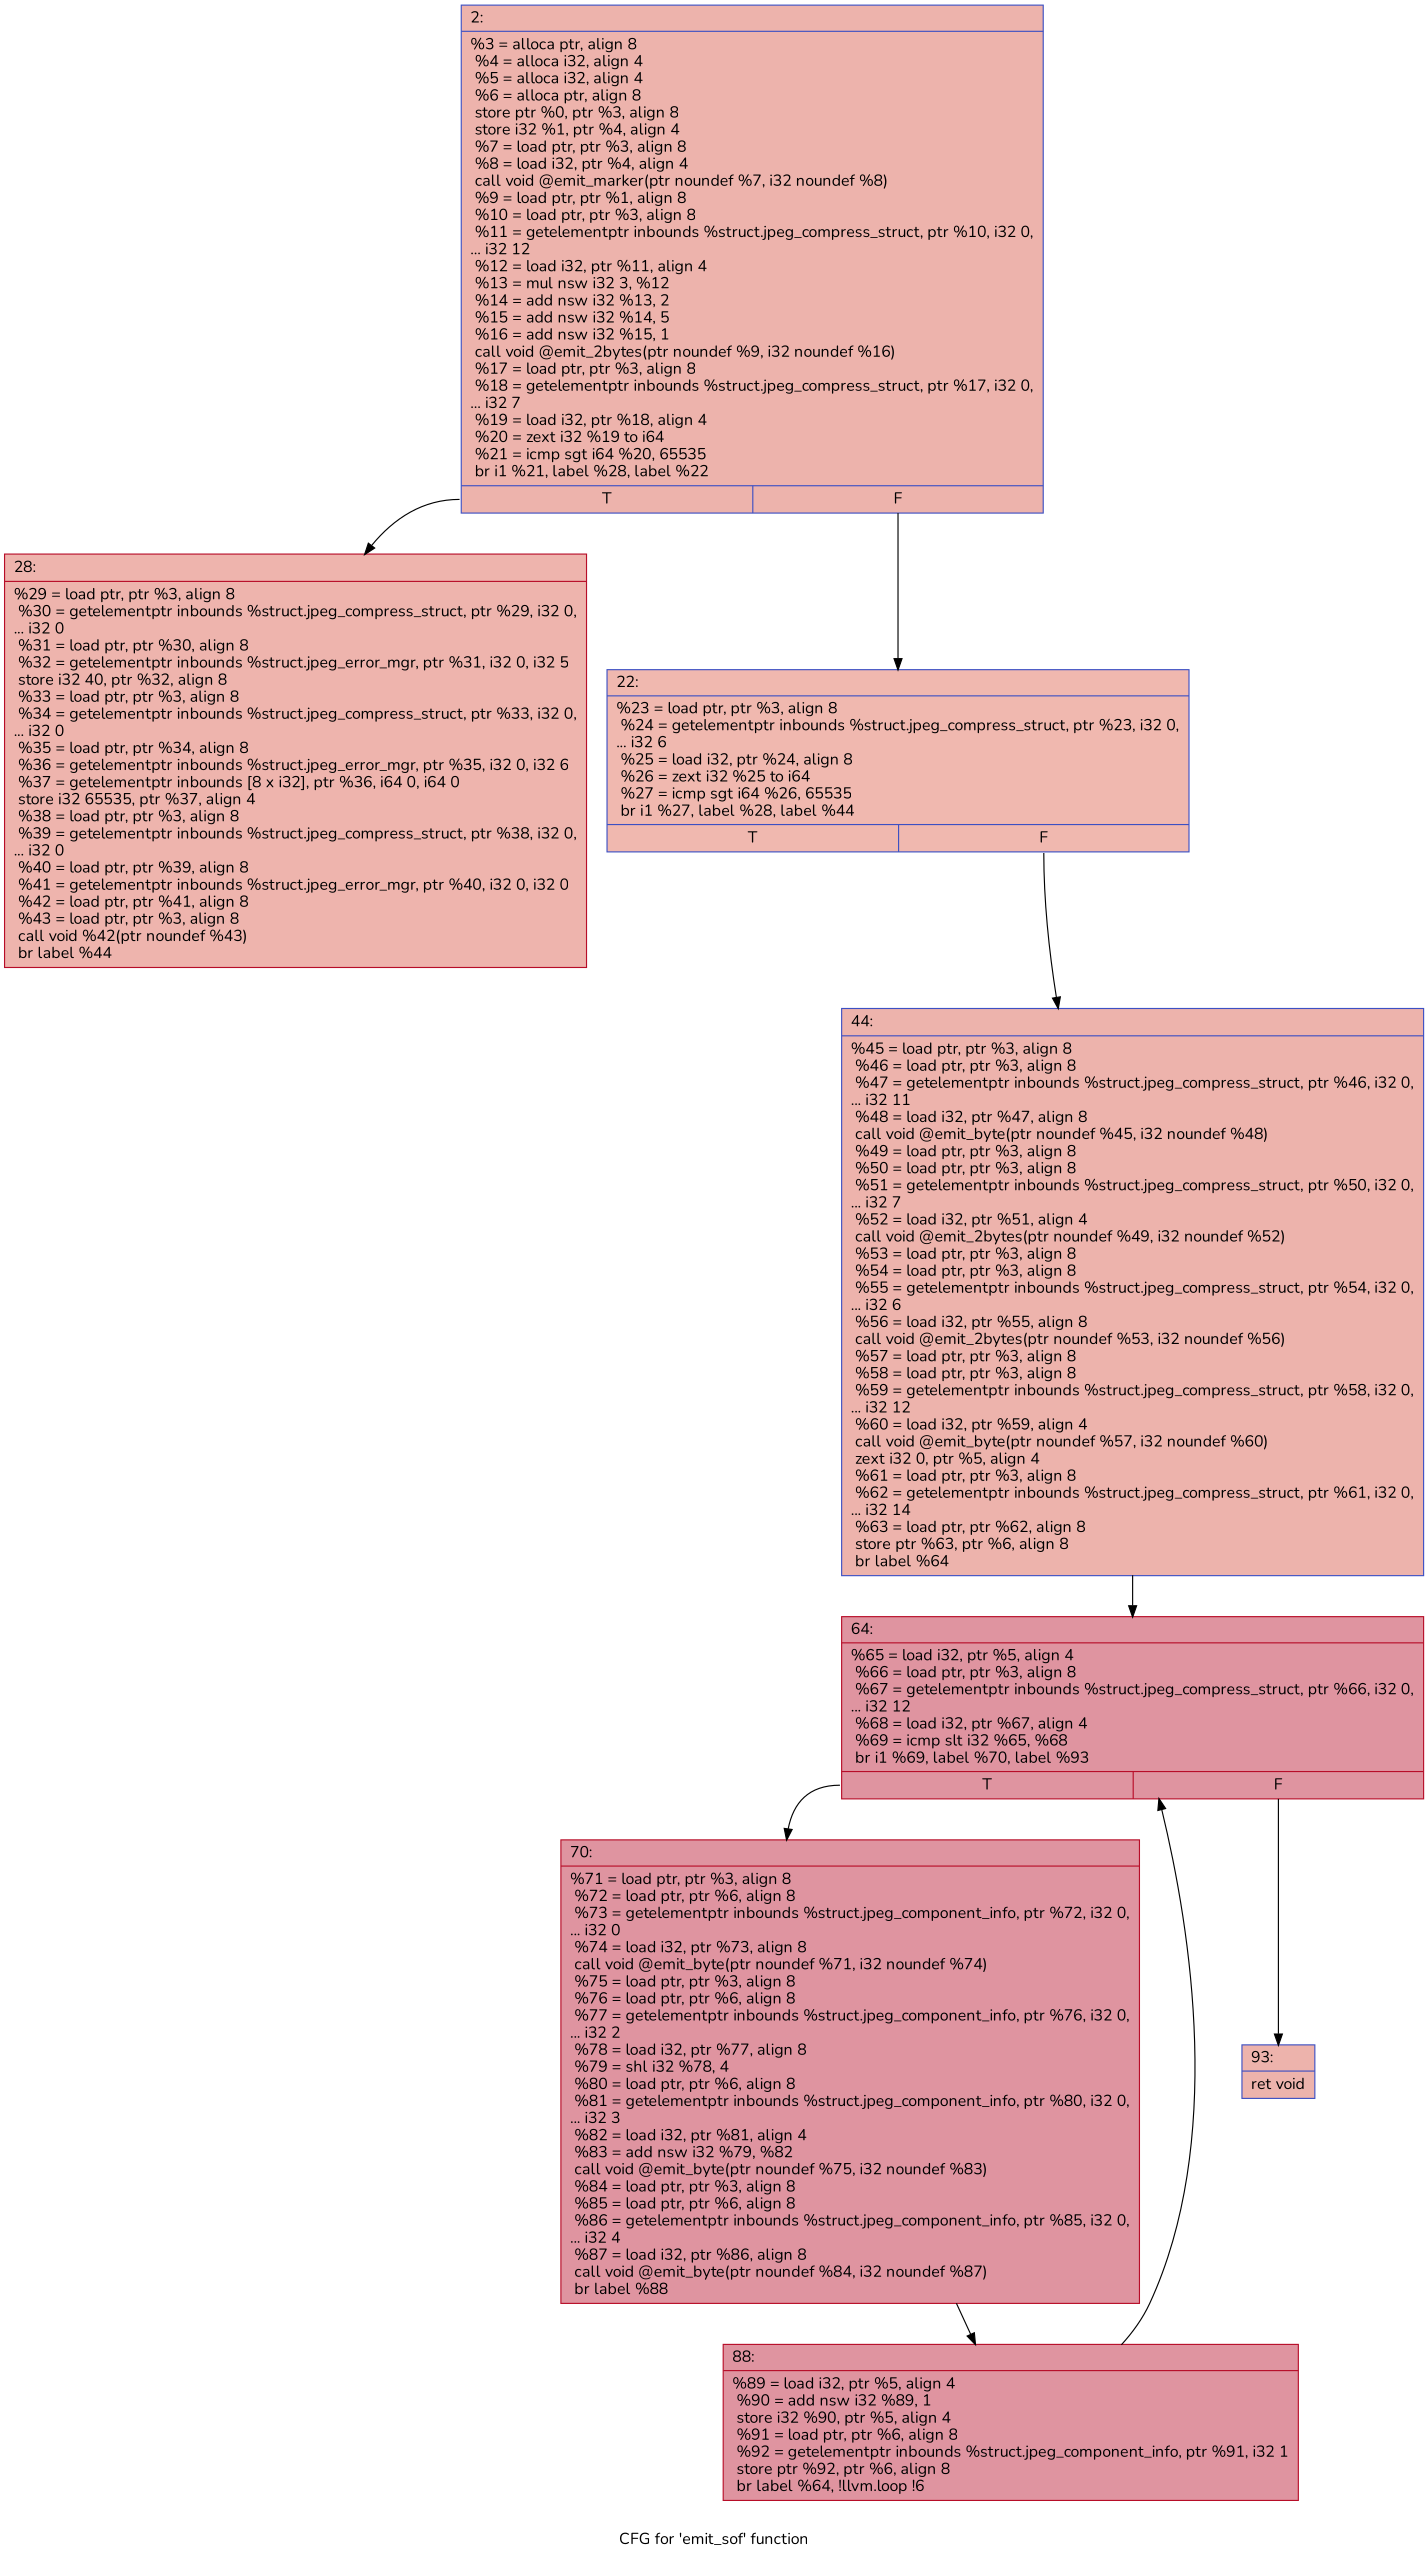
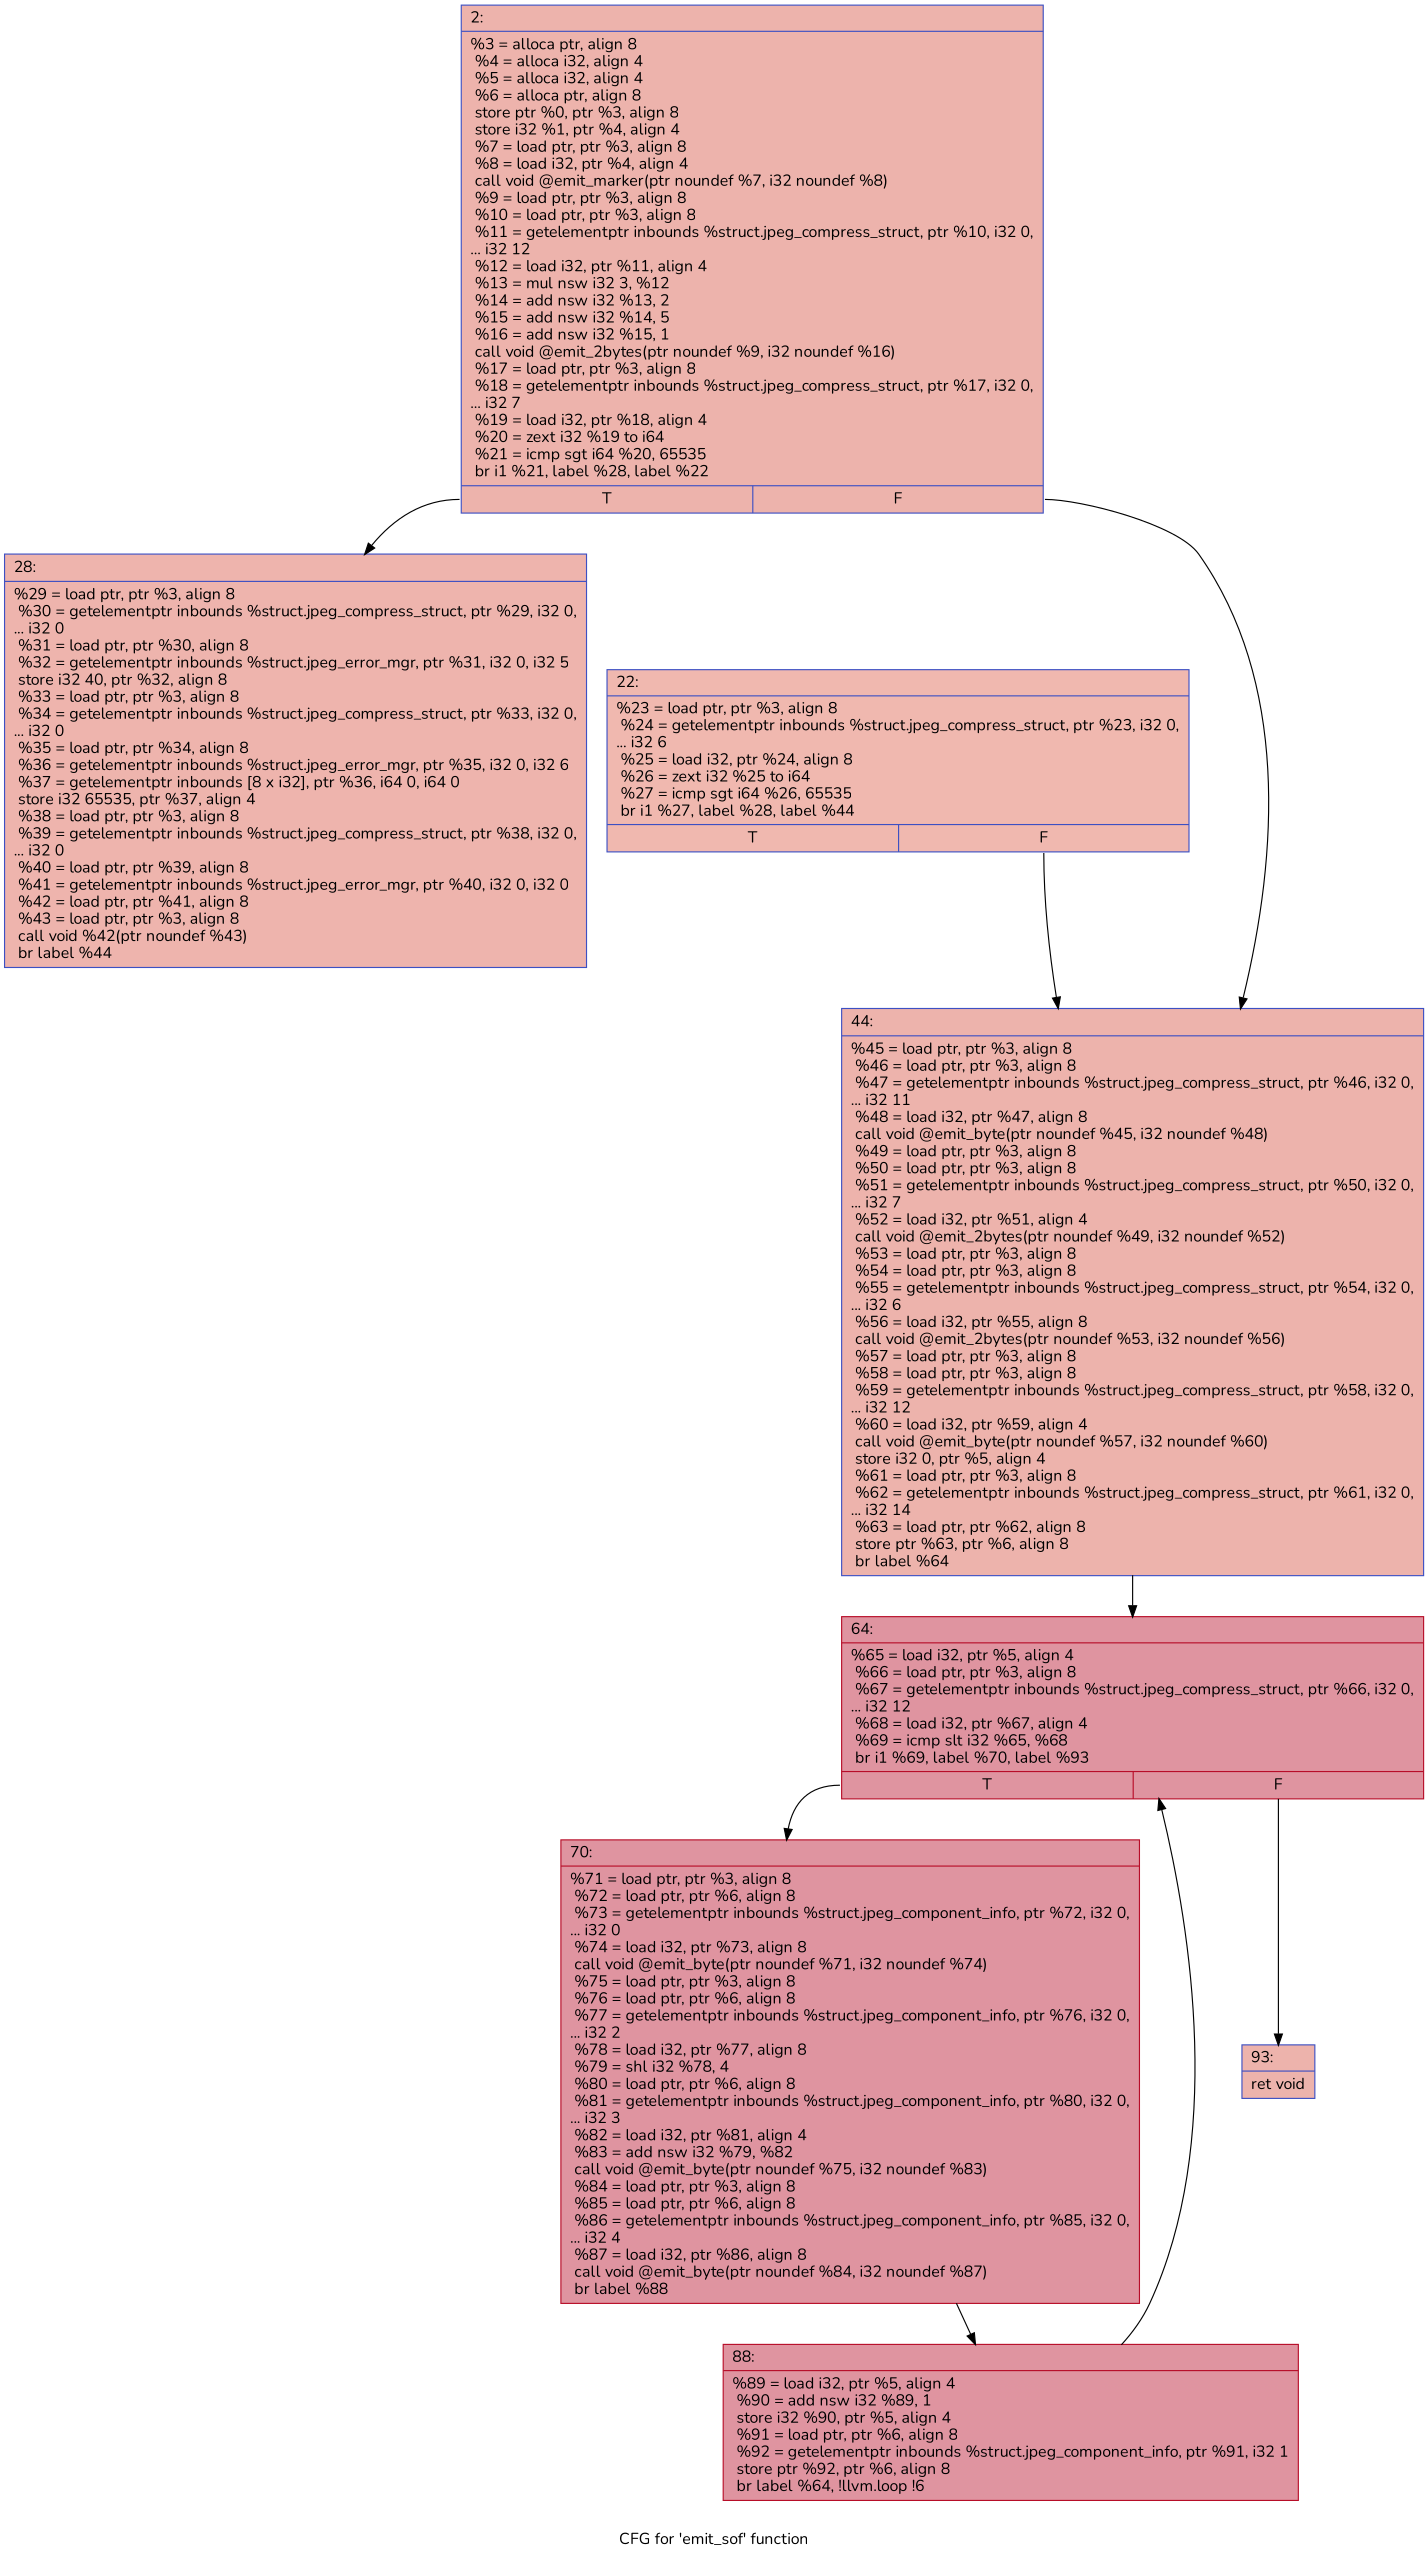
(579, 198) -> (579, 198)
(898, 586) -> (1256, 688)
(296, 761) -> (296, 761)
(945, 1459) -> (949, 1459)
